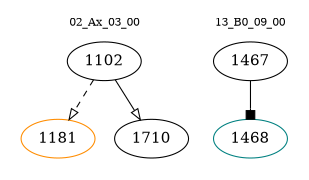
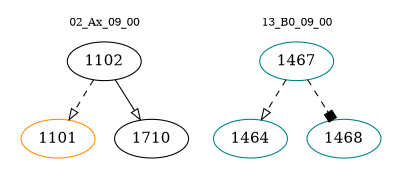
(105, 23) -> (105, 23)
(250, 61) -> (297, 61)
(250, 95) -> (317, 95)
(58, 139) -> (58, 139)
none -> (250, 139)
